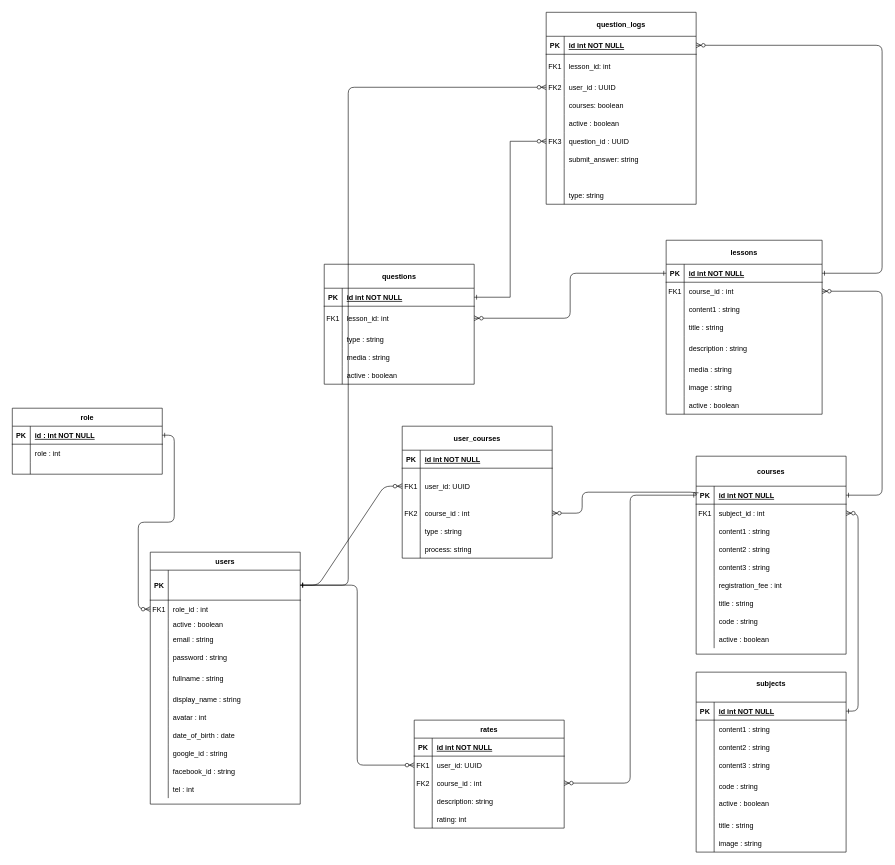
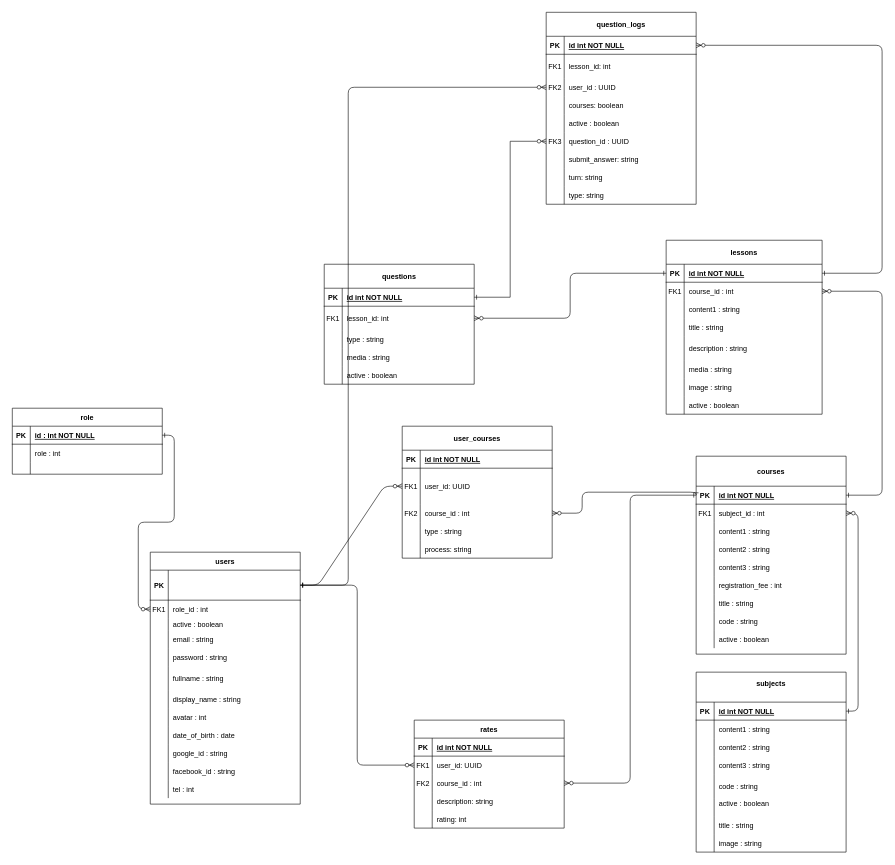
none -> (630, 177)
